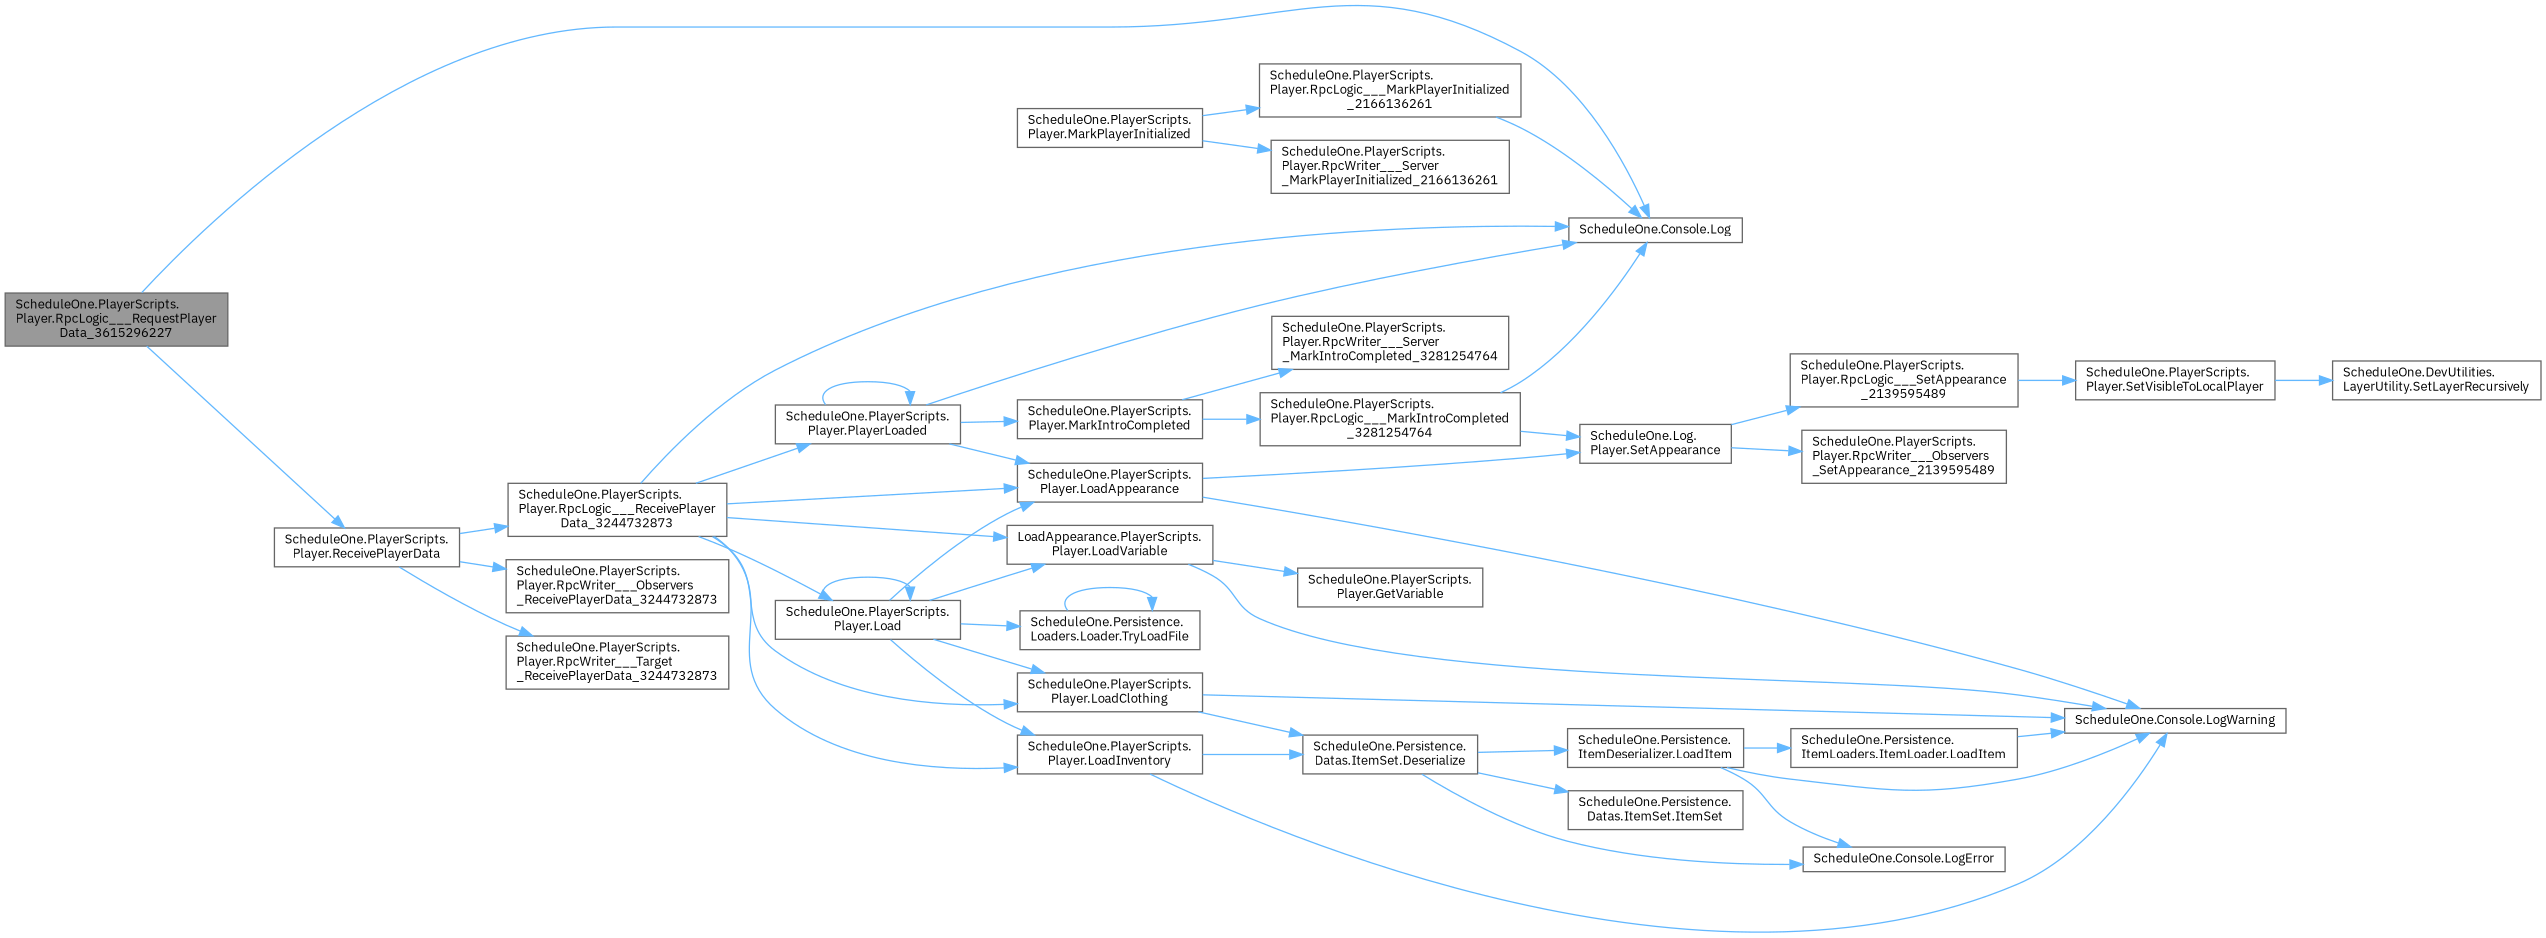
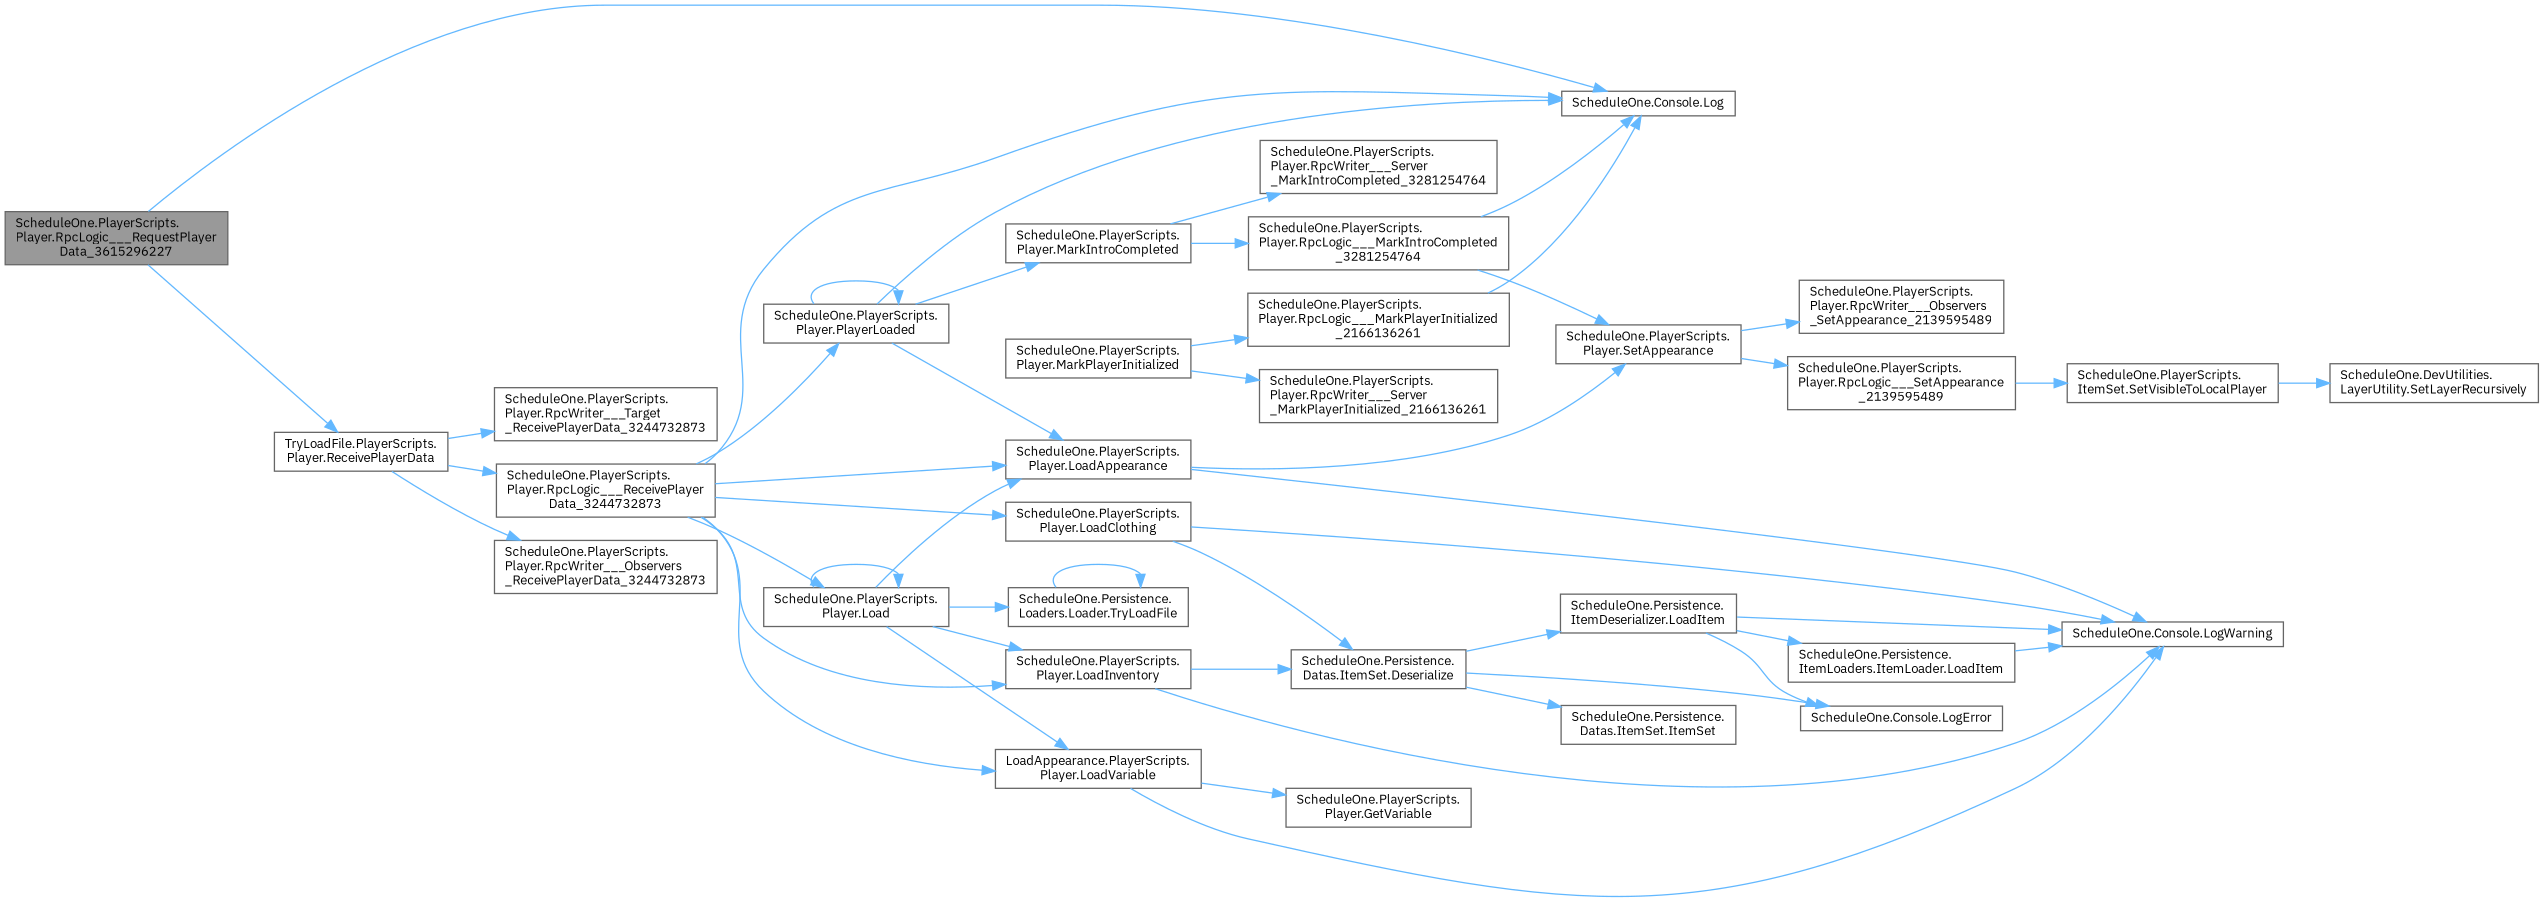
(2175, 380) -> (2173, 383)
(1656, 444) -> (1648, 344)
(367, 547) -> (361, 452)
(982, 654) -> none
